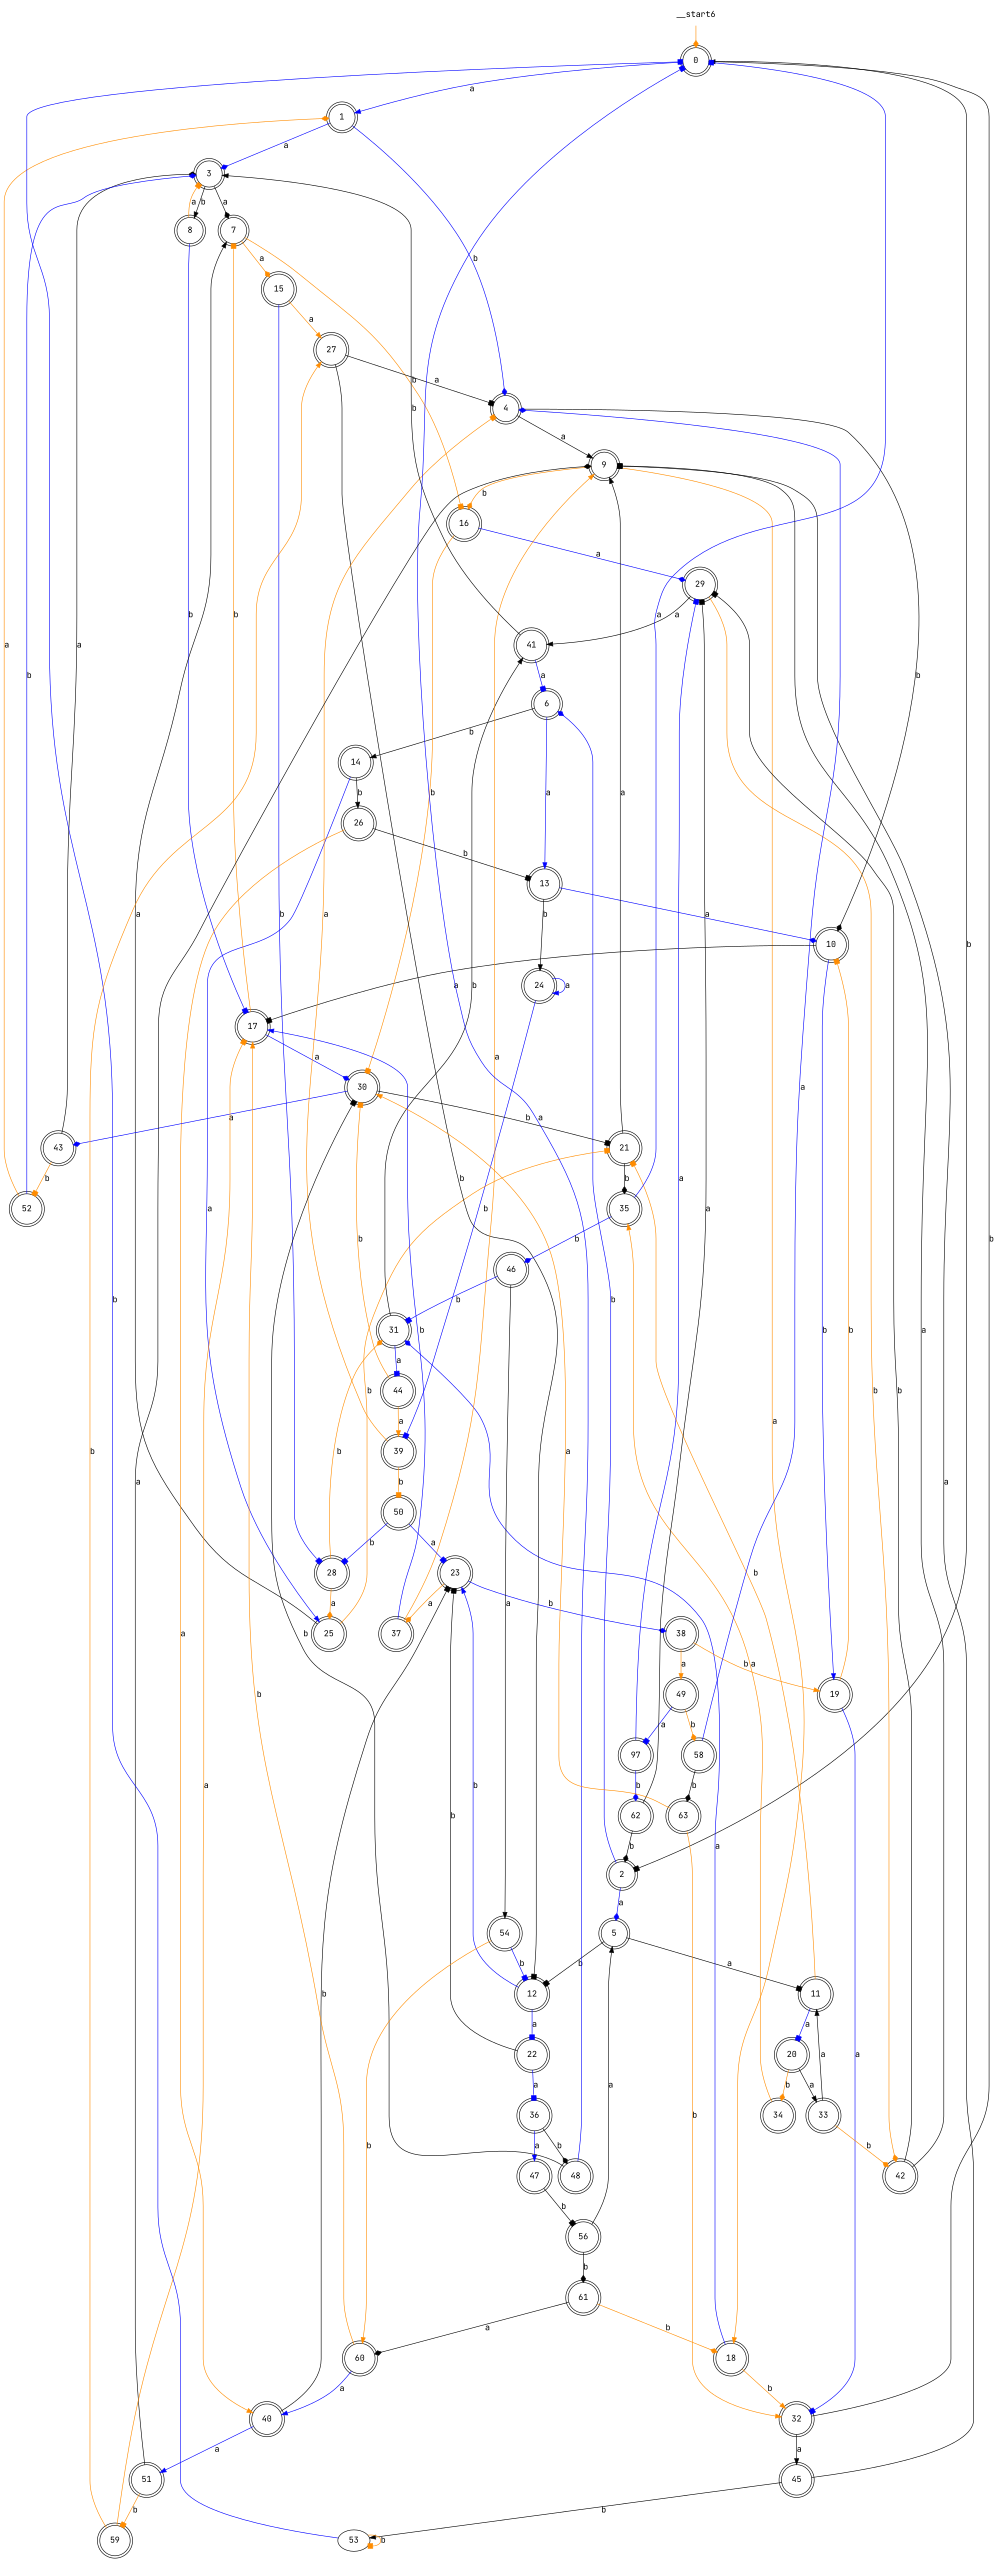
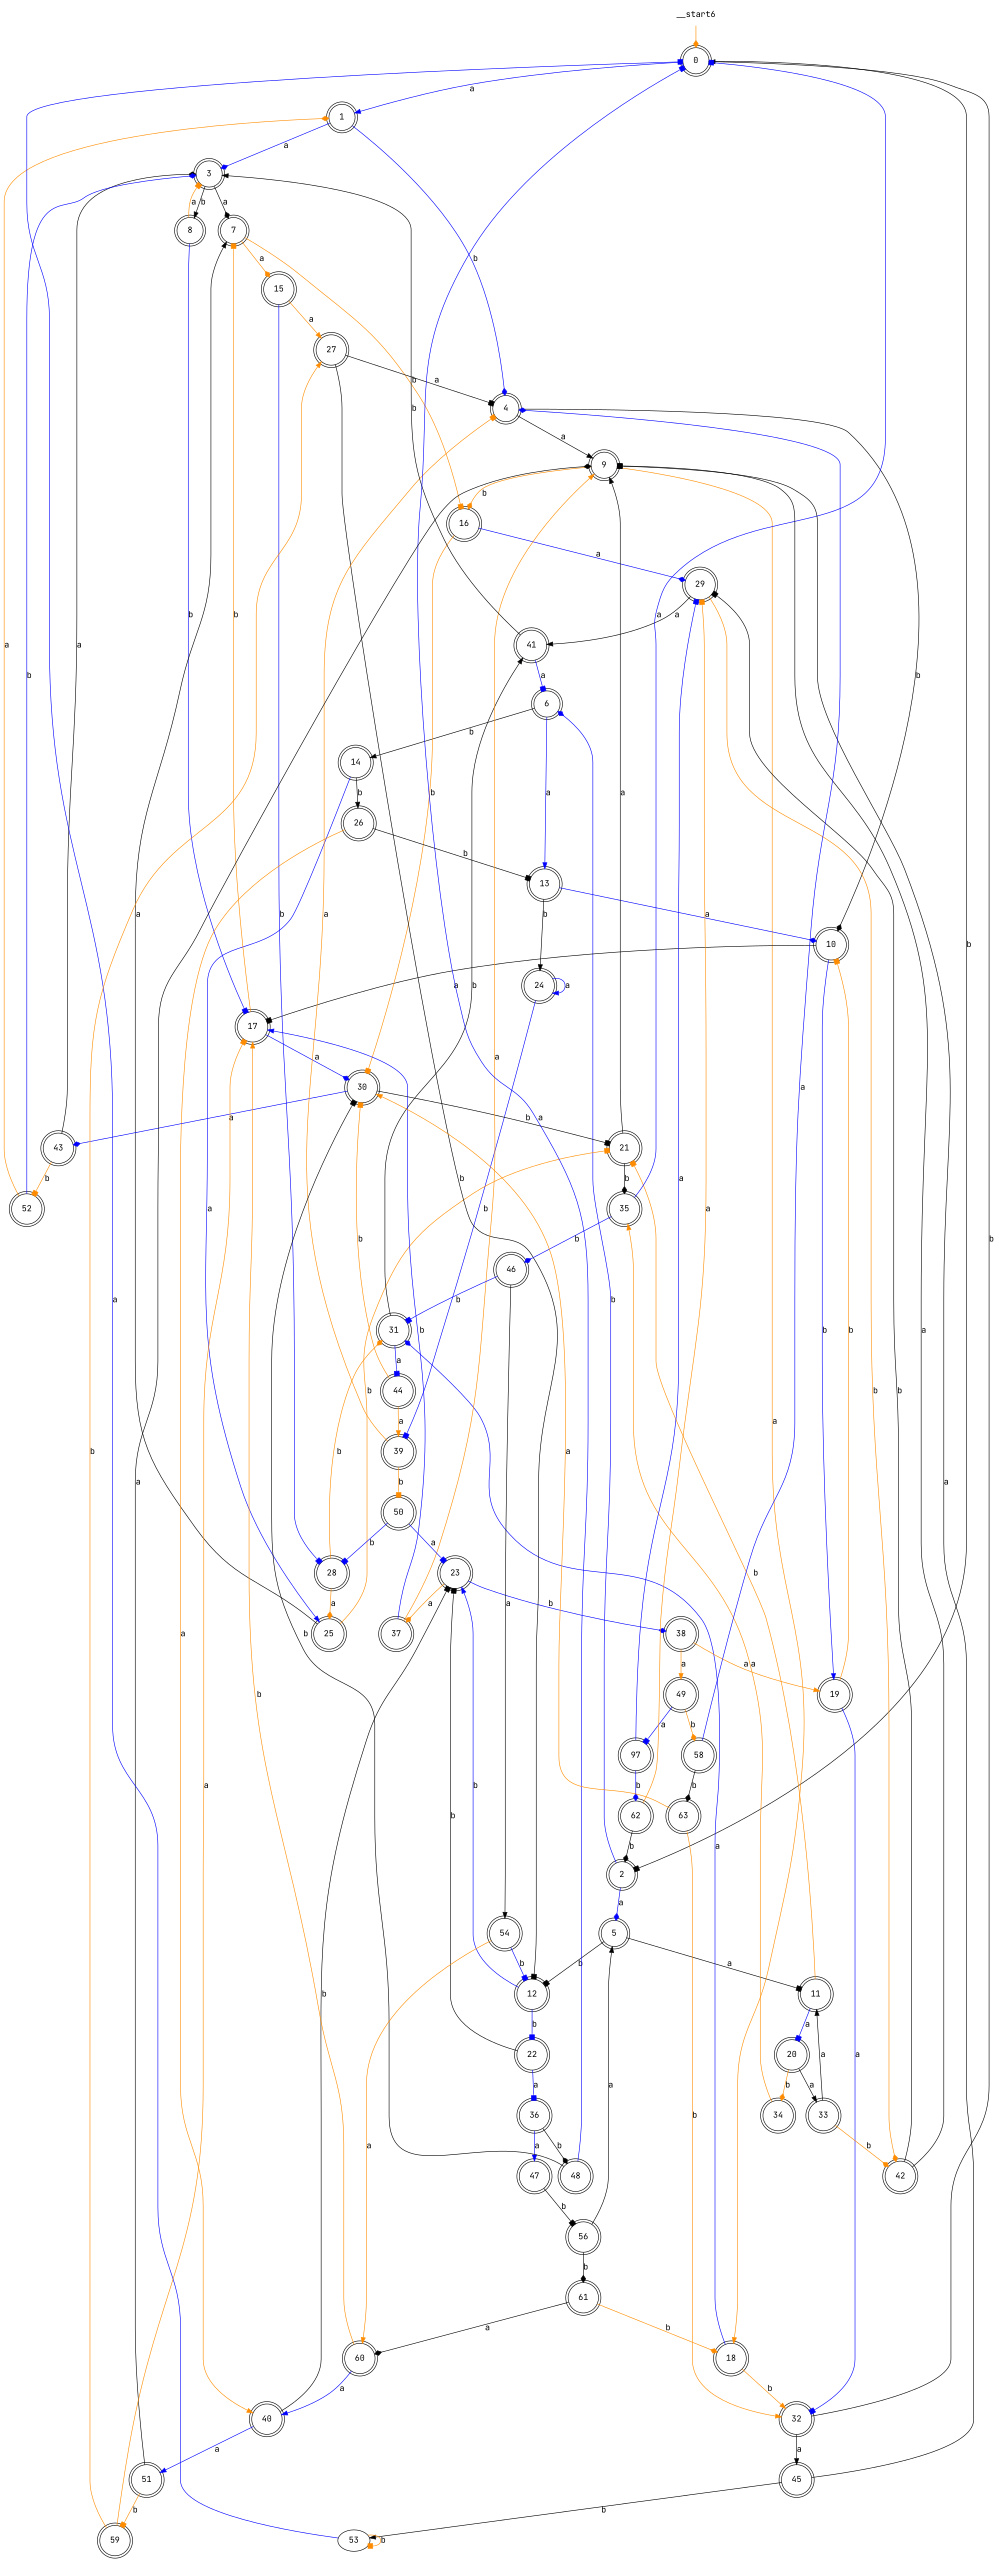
(706, 1207) -> (706, 1207)
(115, 1300) -> (115, 1300)
(746, 1664) -> (746, 1664)
(535, 2025) -> (535, 2025)
(369, 2146) -> (369, 2146)
